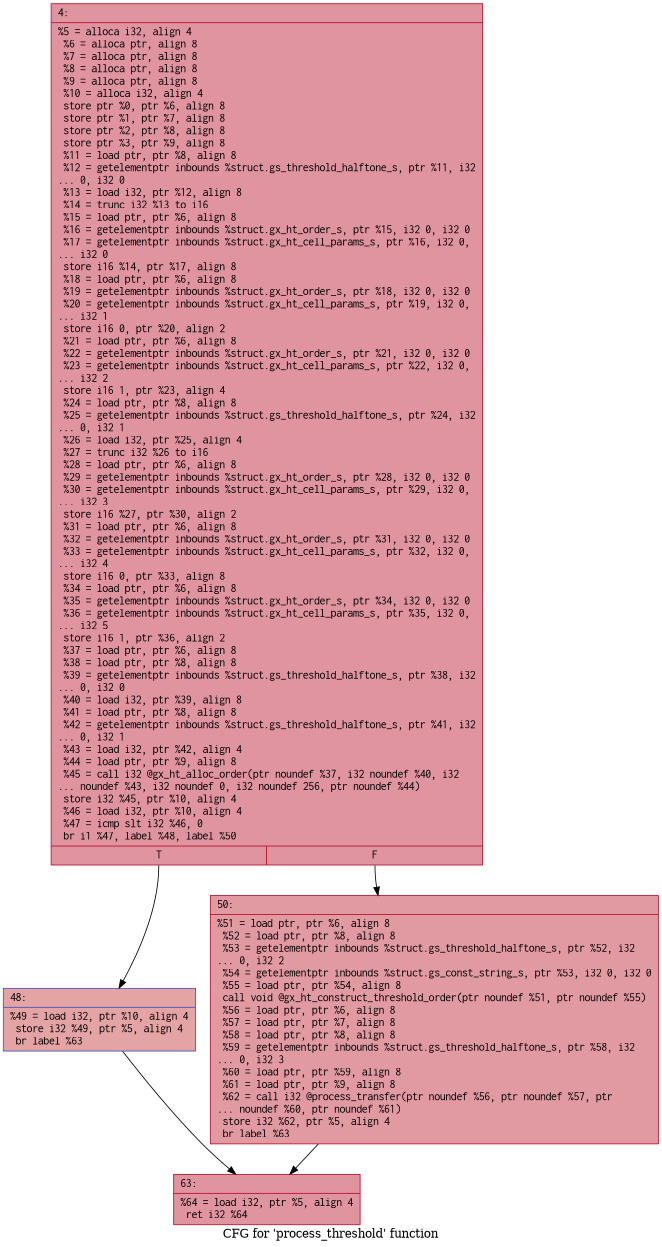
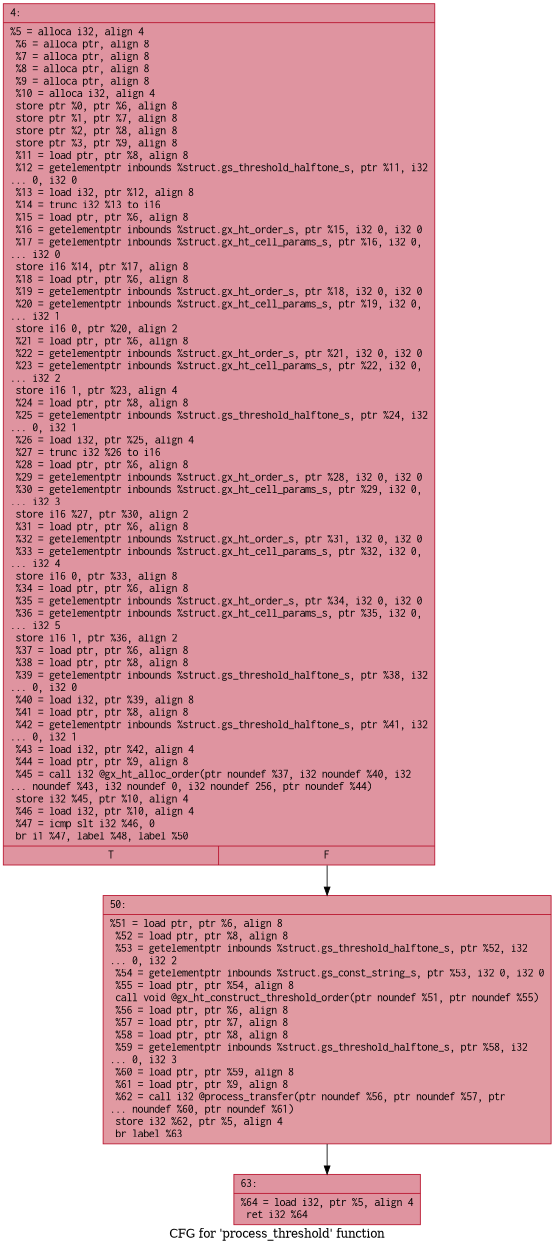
(99, 1020) -> none
